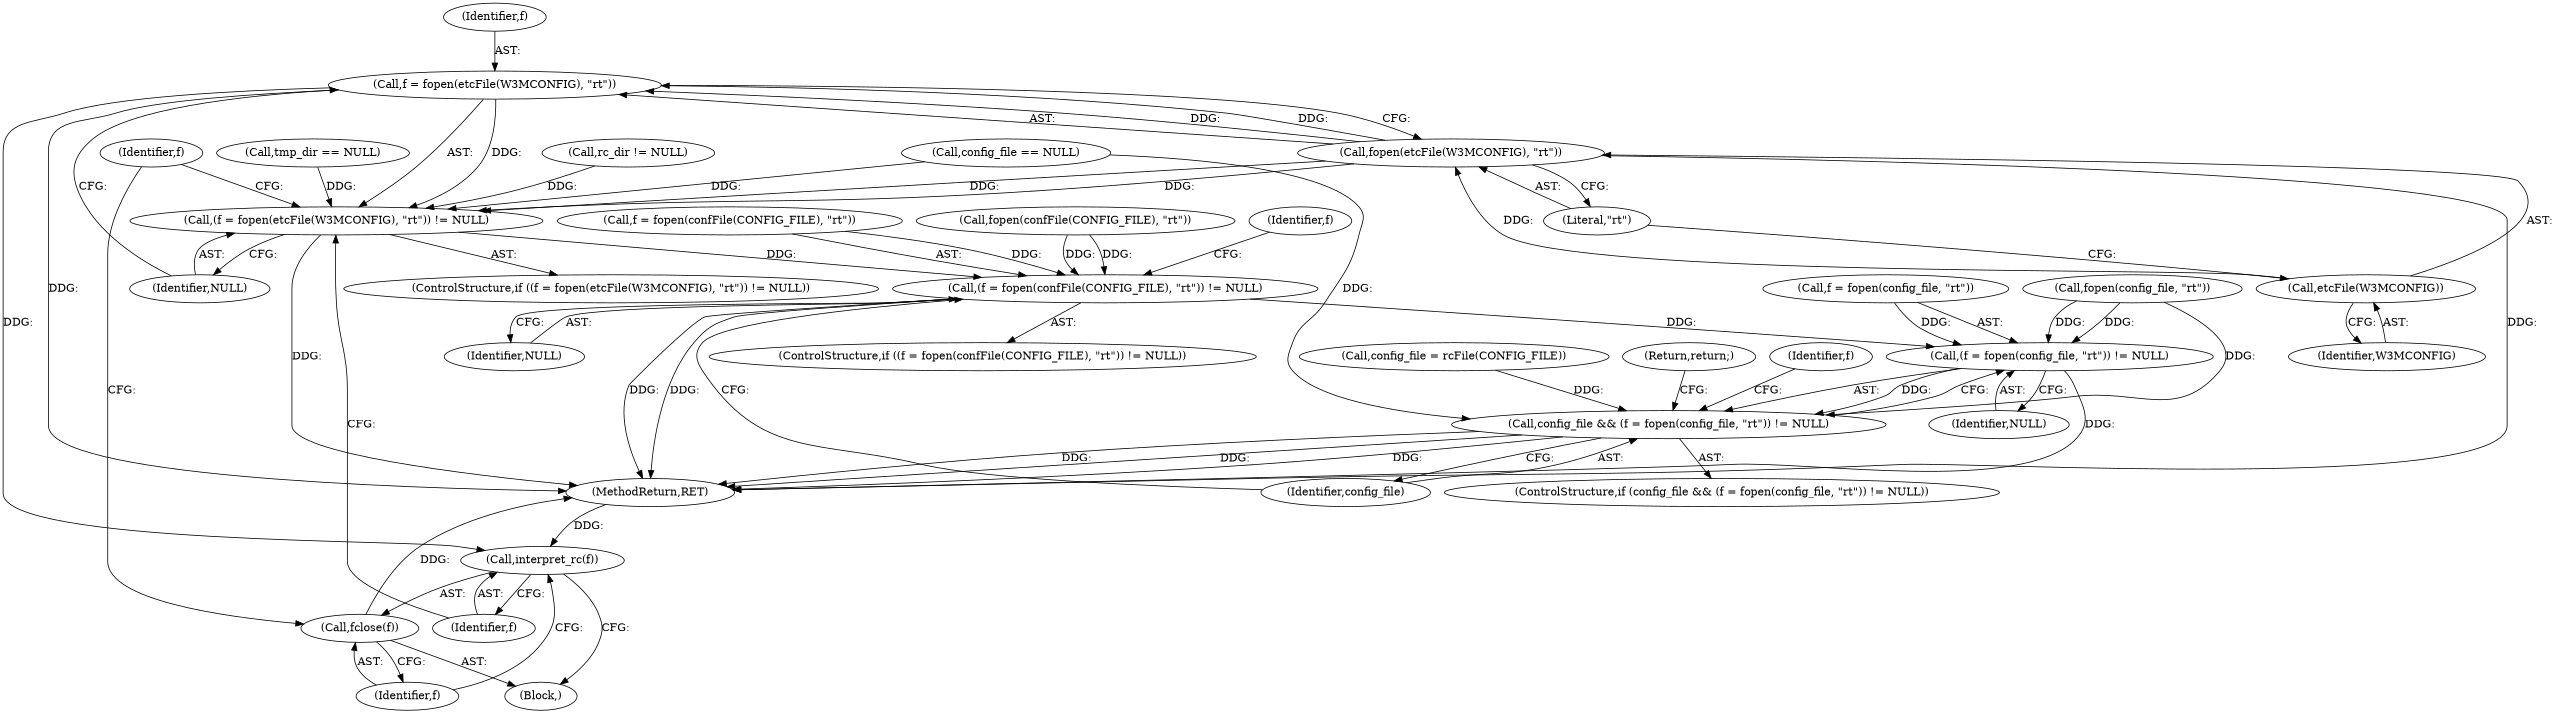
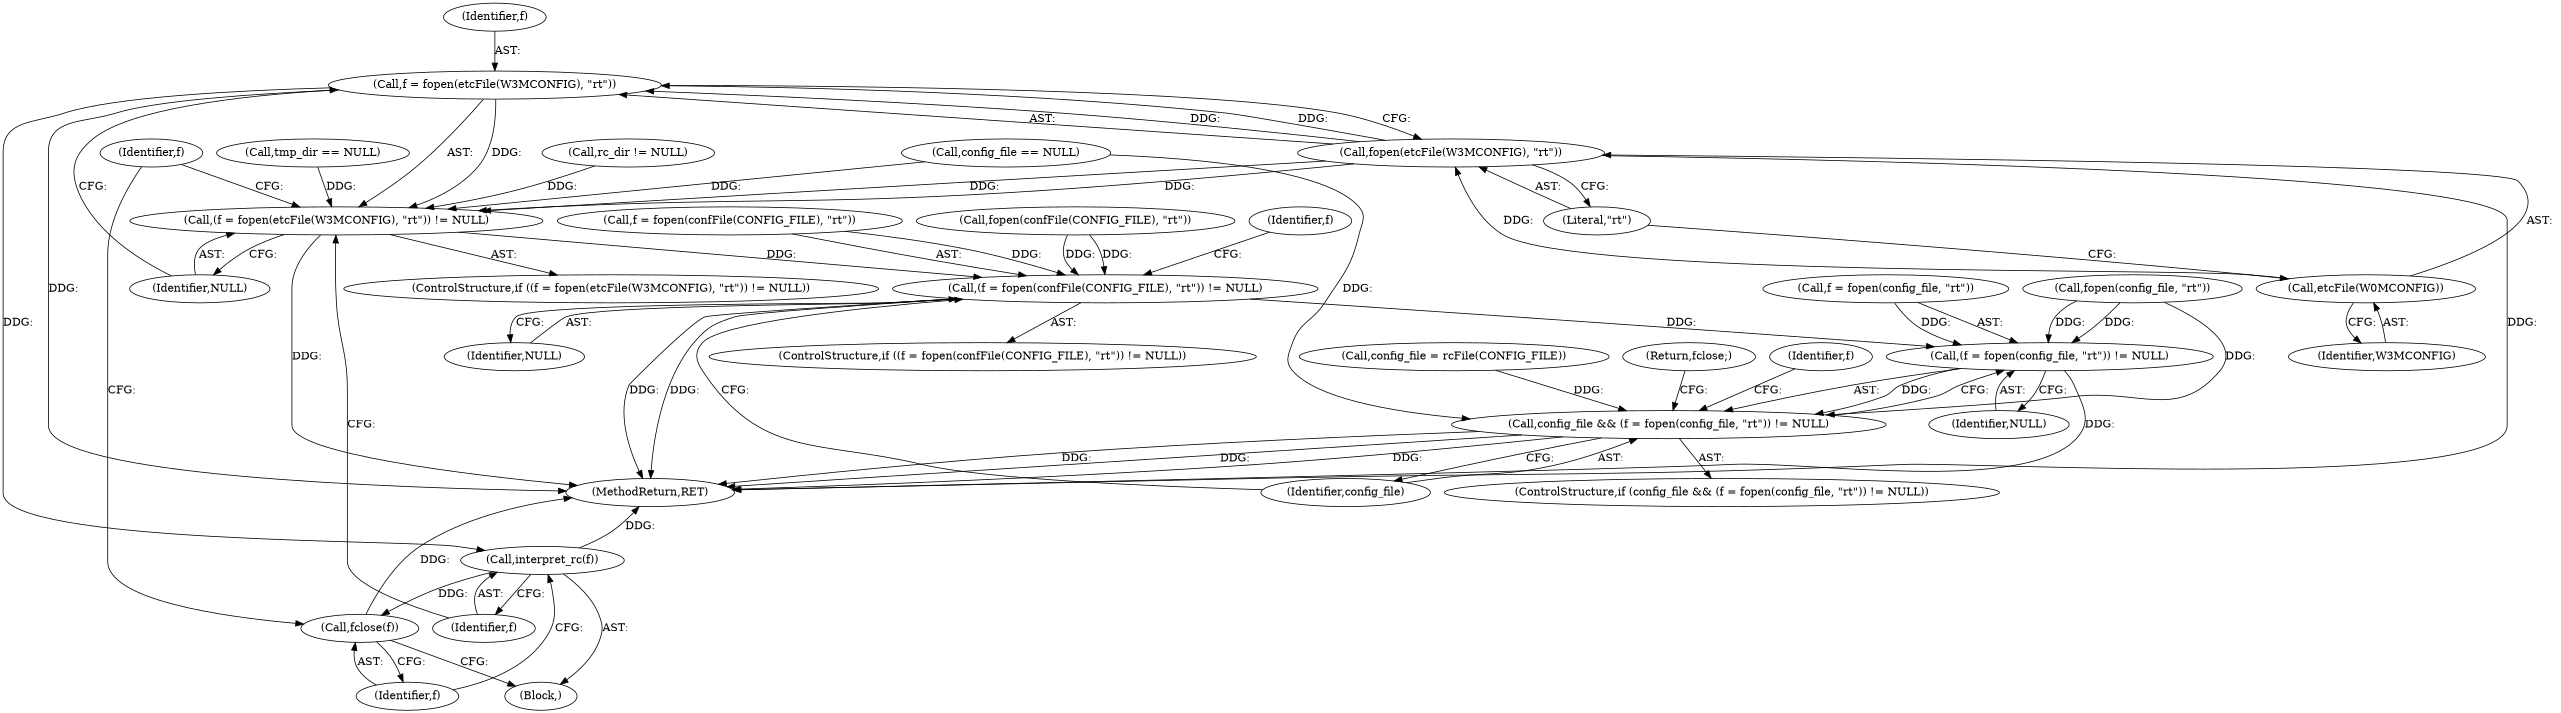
(2366, 289) -> (2366, 289)
(1689, 357) -> (1689, 357)
(578, 518) -> (609, 533)
(455, 594) -> (455, 594)
(617, 628) -> (617, 628)
(476, 662) -> (476, 662)
